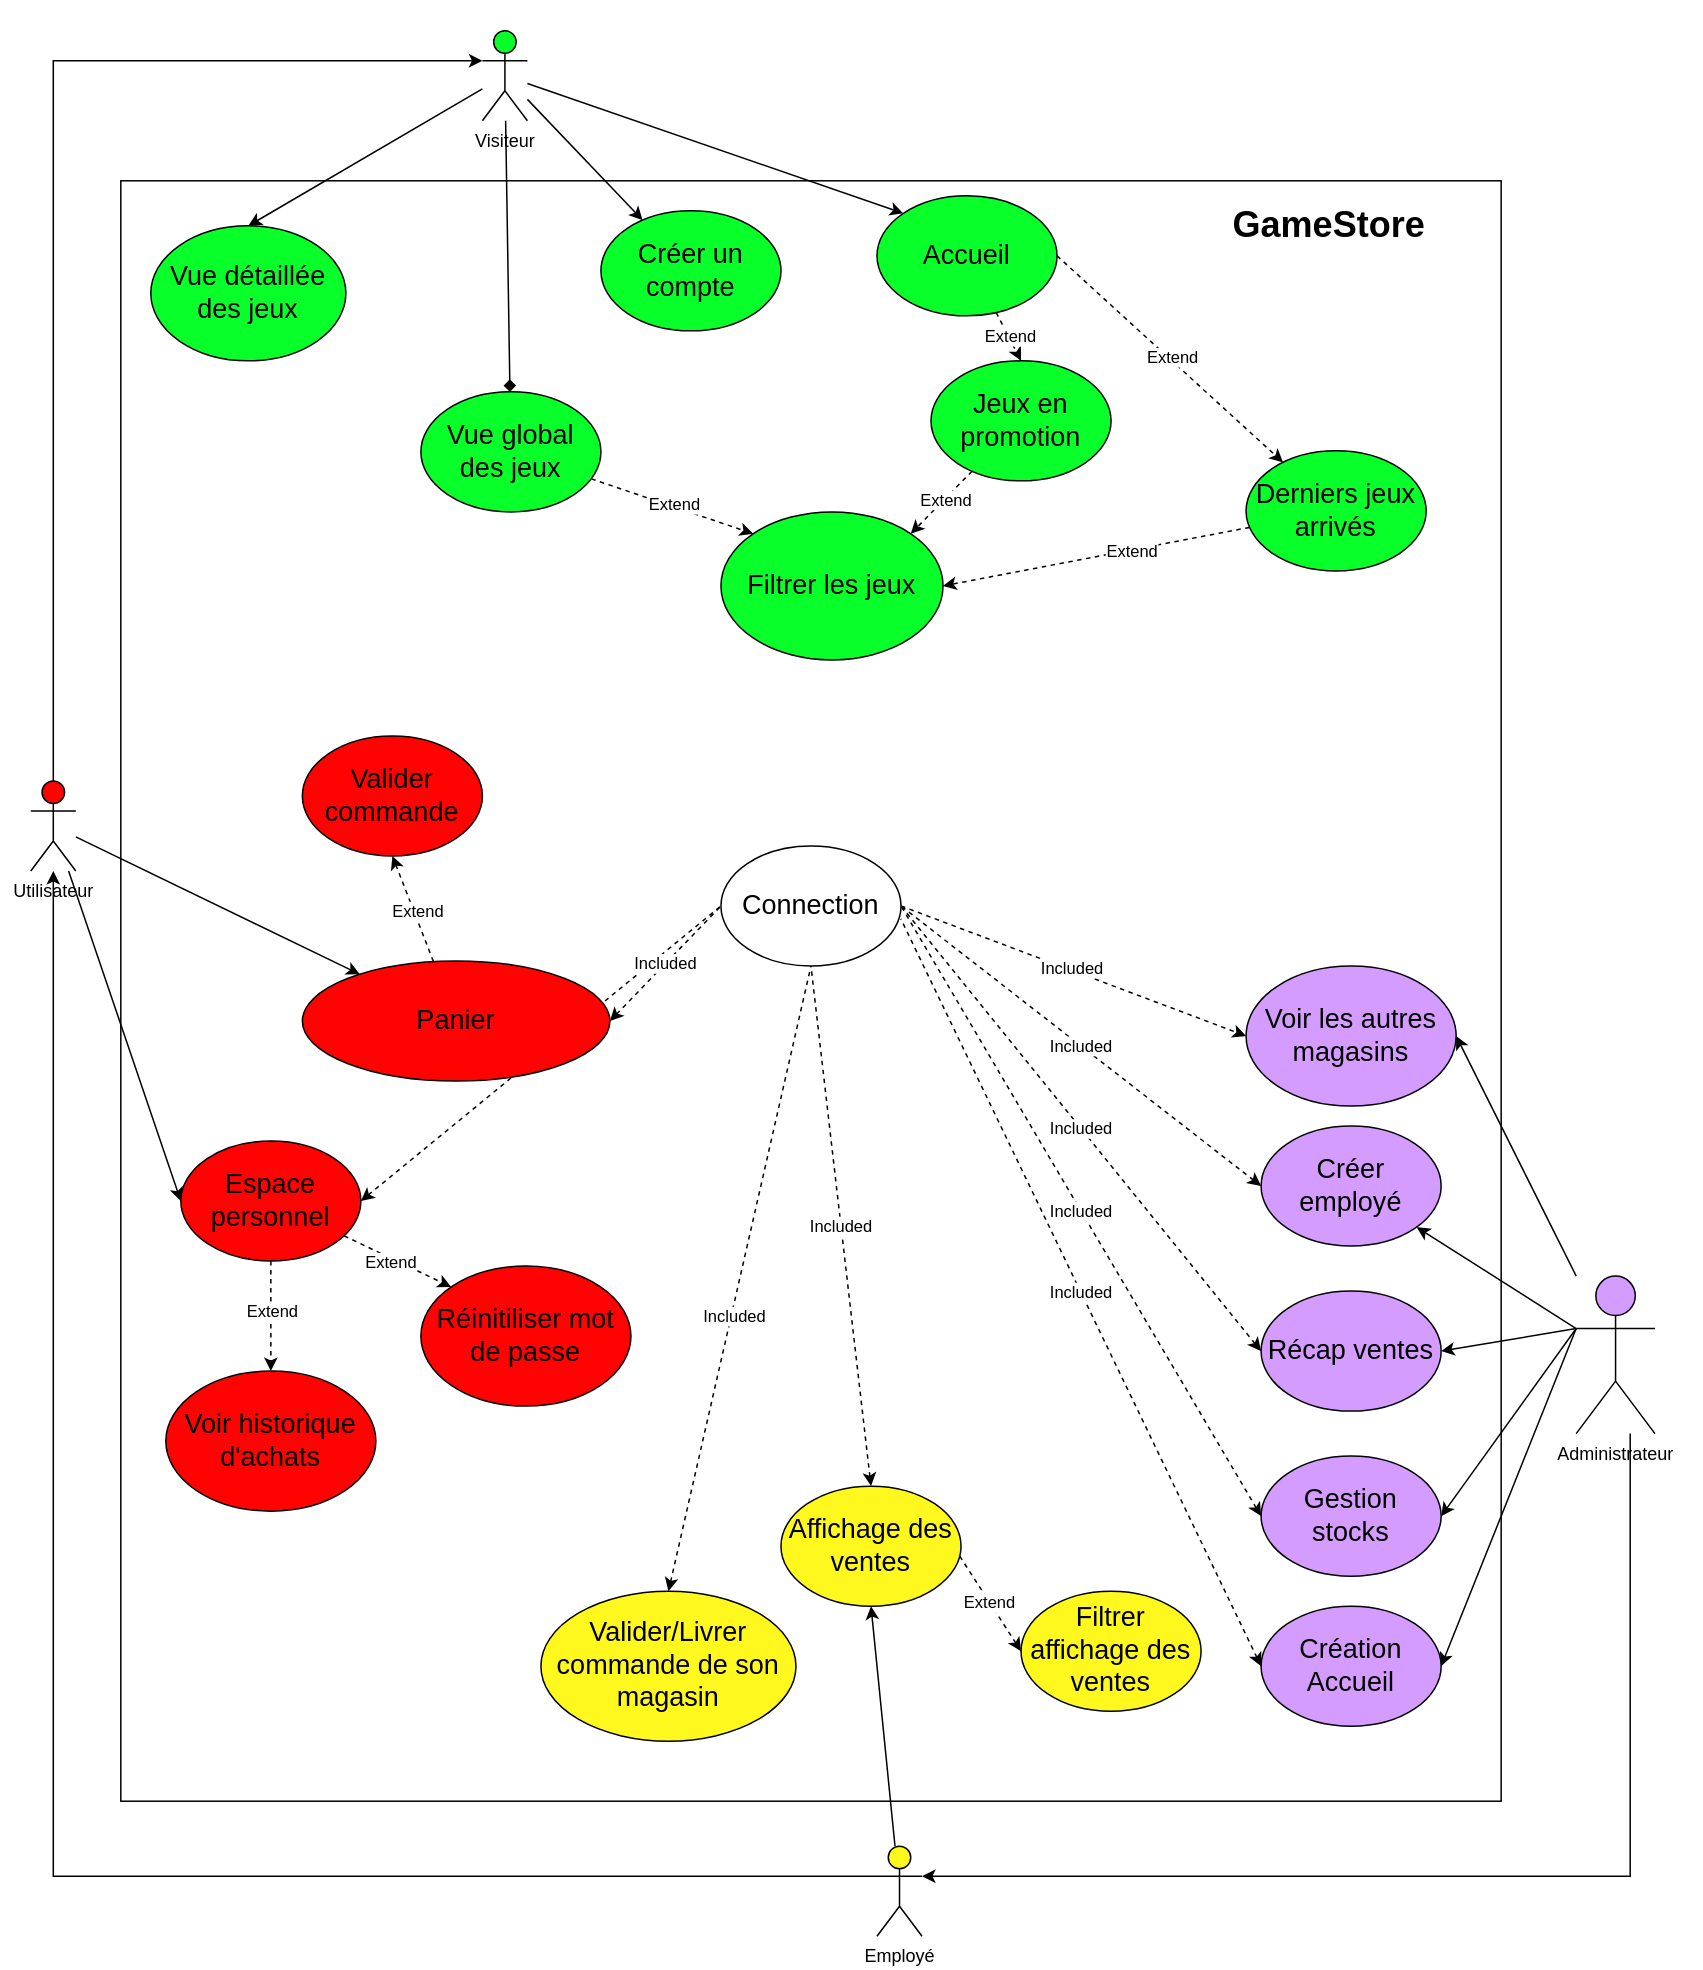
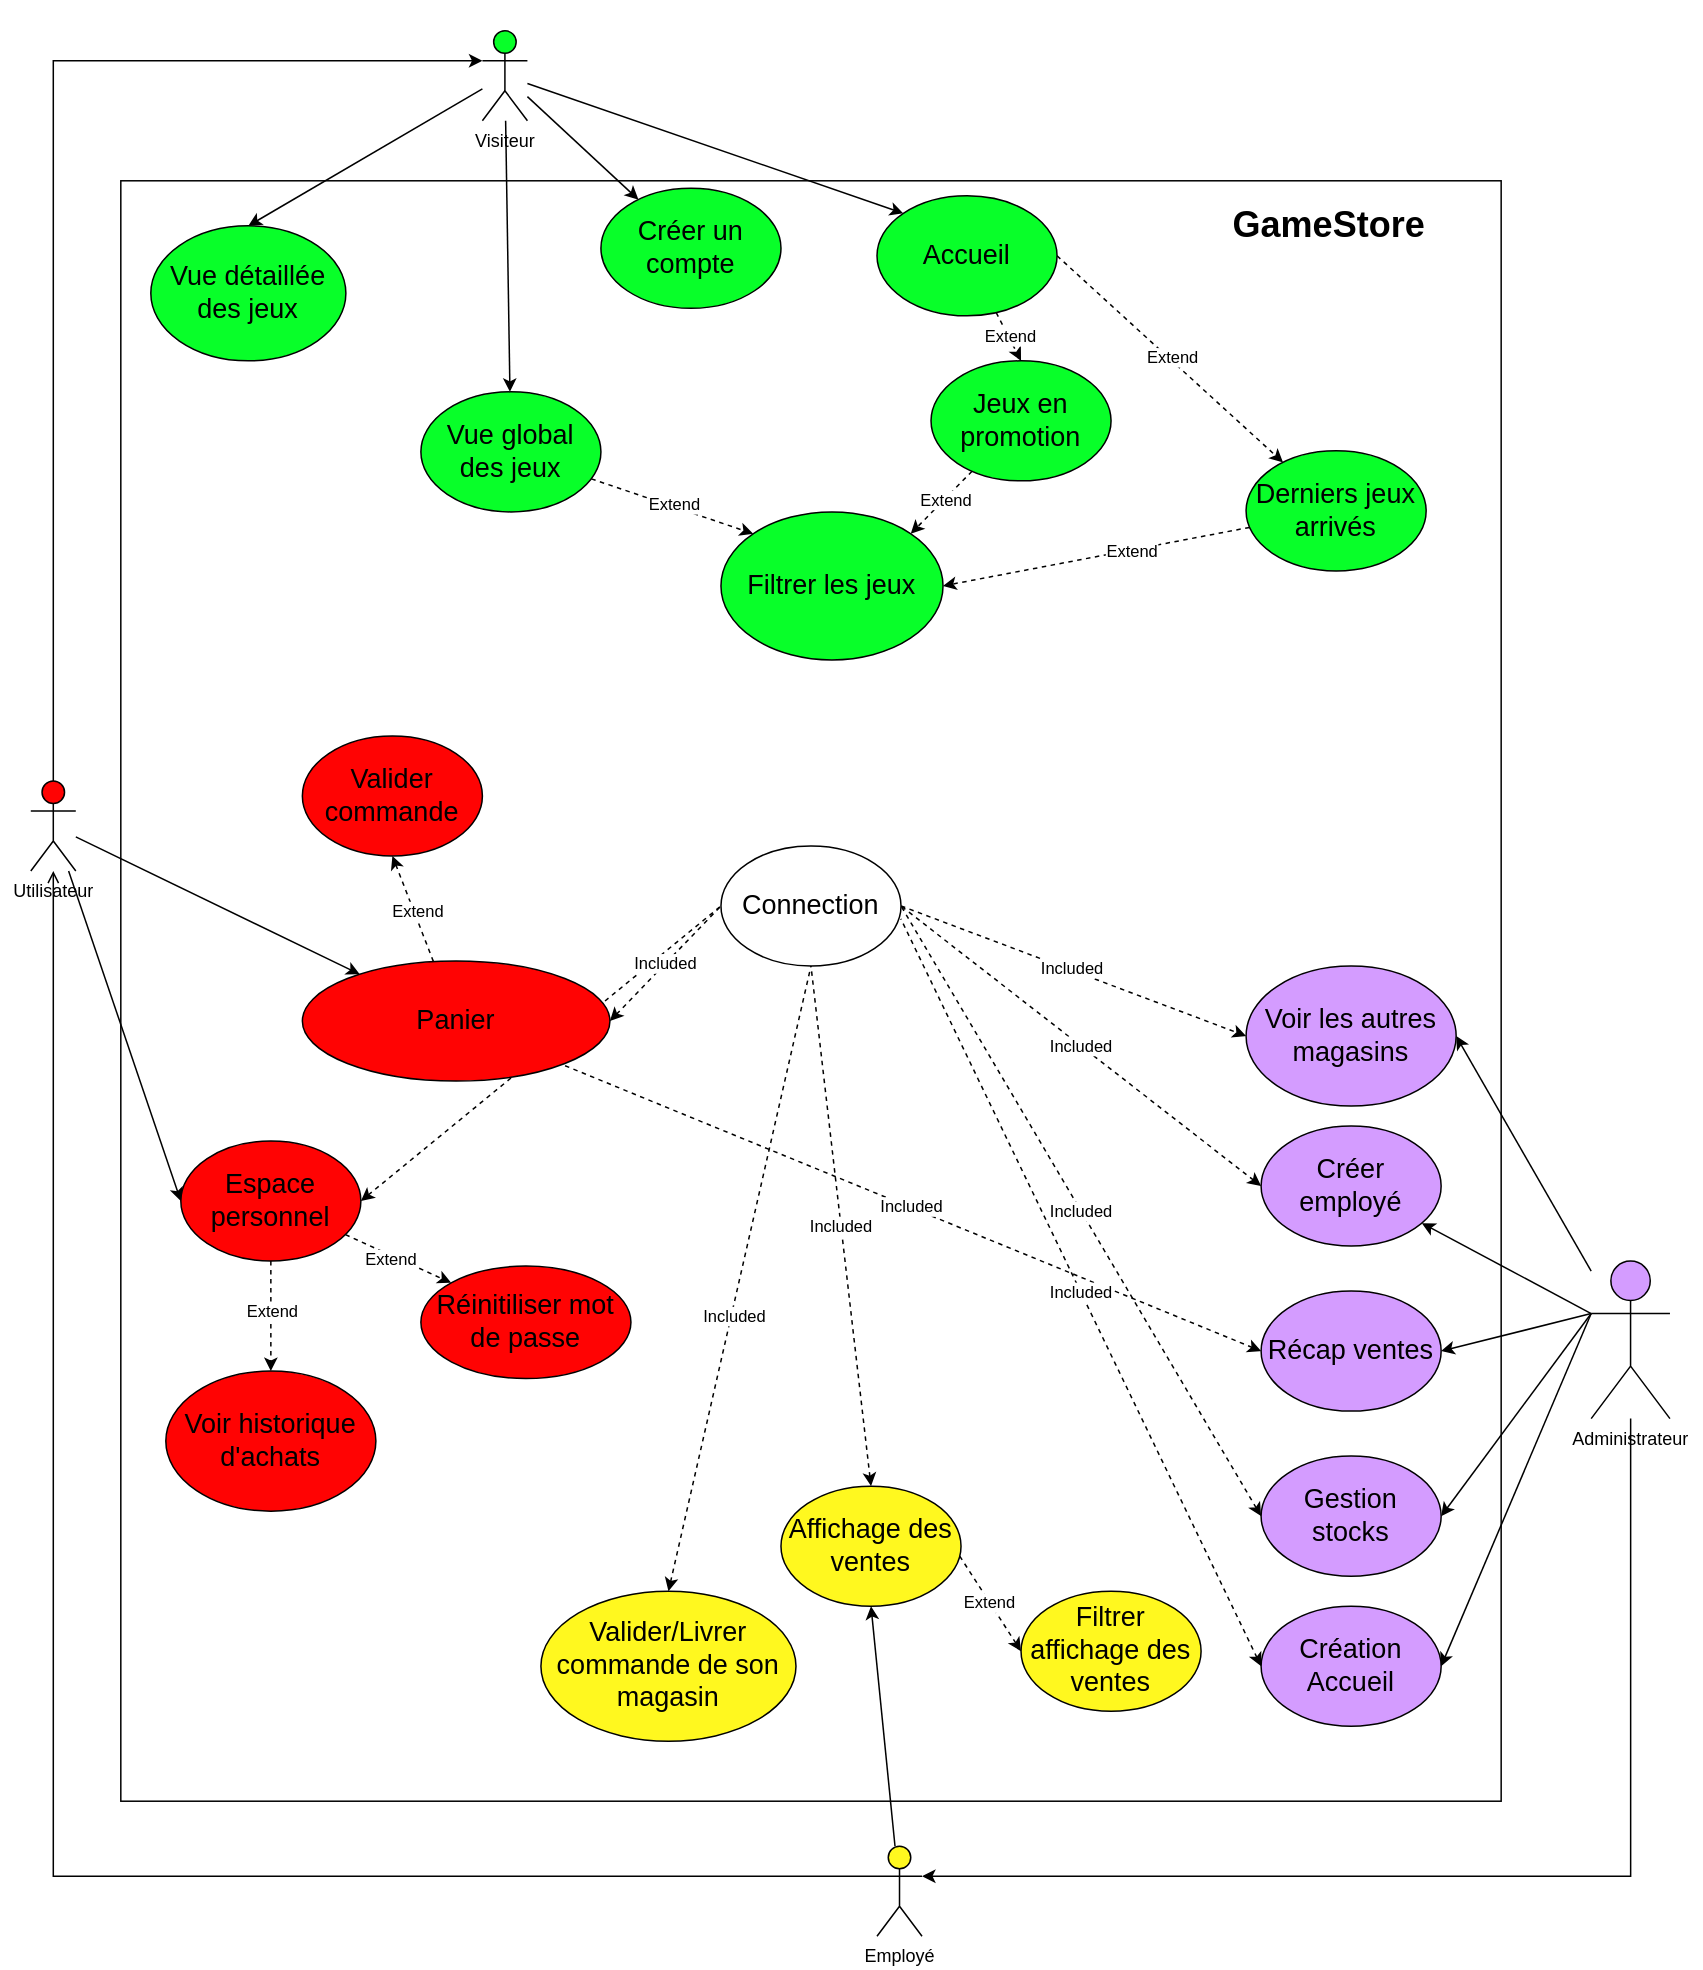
(691, 271) -> (691, 248)
(510, 379) -> (510, 380)
(53, 882) -> (53, 879)
(1082, 1129) -> (725, 1131)
(526, 1336) -> (526, 1322)
(1615, 1355) -> (1630, 1340)
